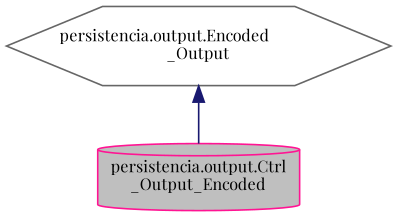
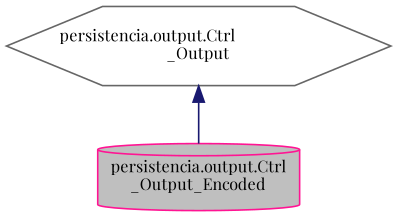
(199, 46) -> (199, 46)
